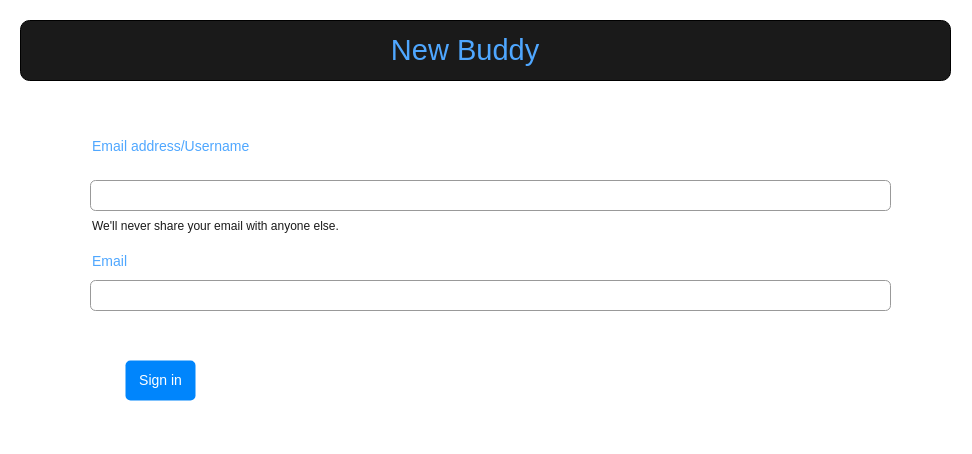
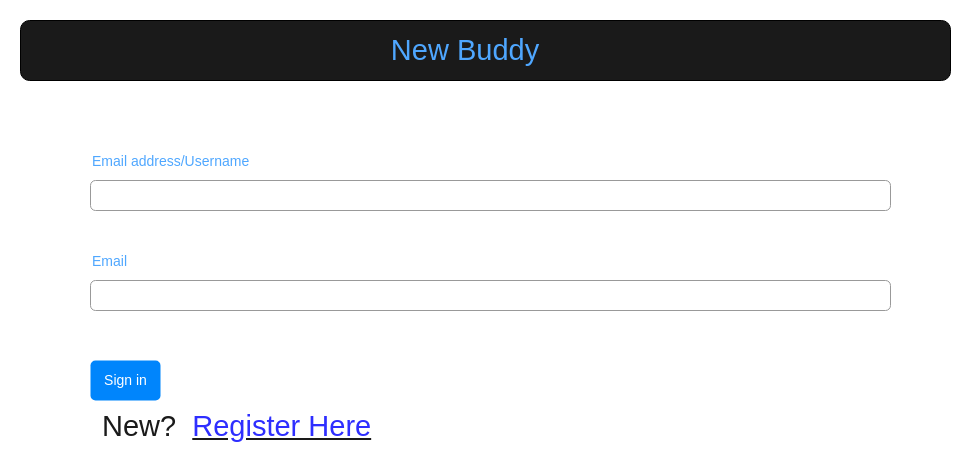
(221, 146) -> (221, 161)
(221, 226) -> none
(161, 381) -> (126, 381)
none -> (366, 427)
